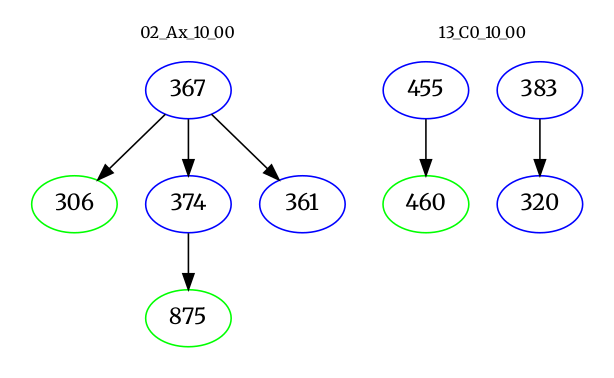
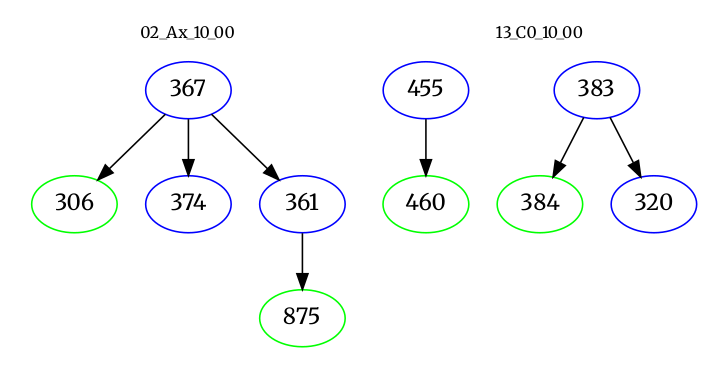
none -> (540, 204)
(188, 253) -> (302, 253)
